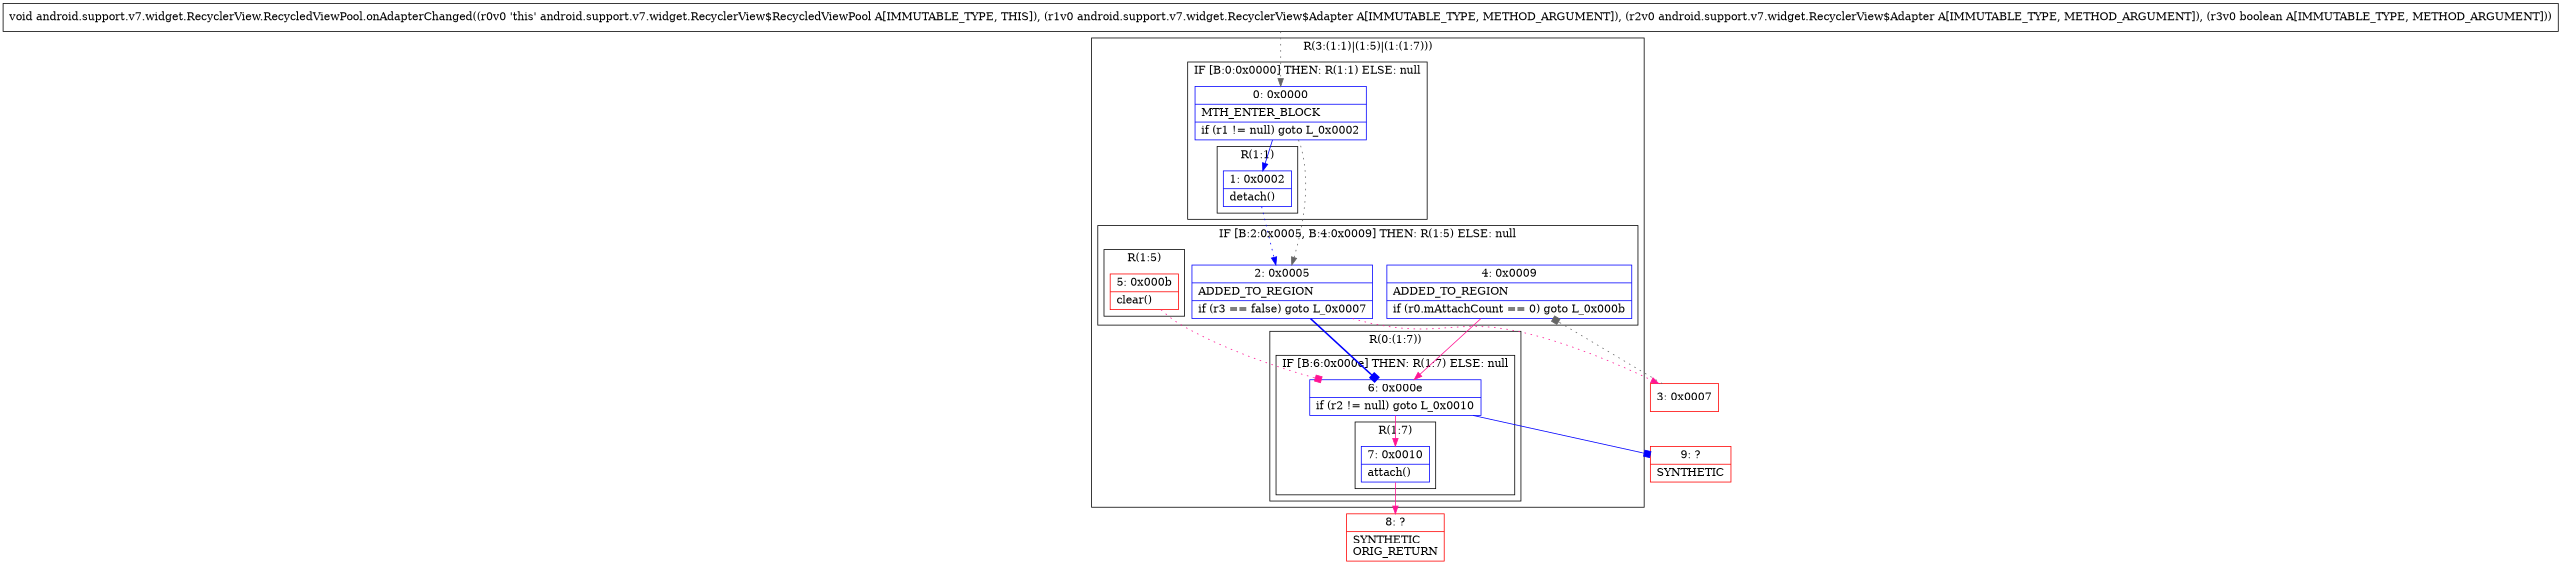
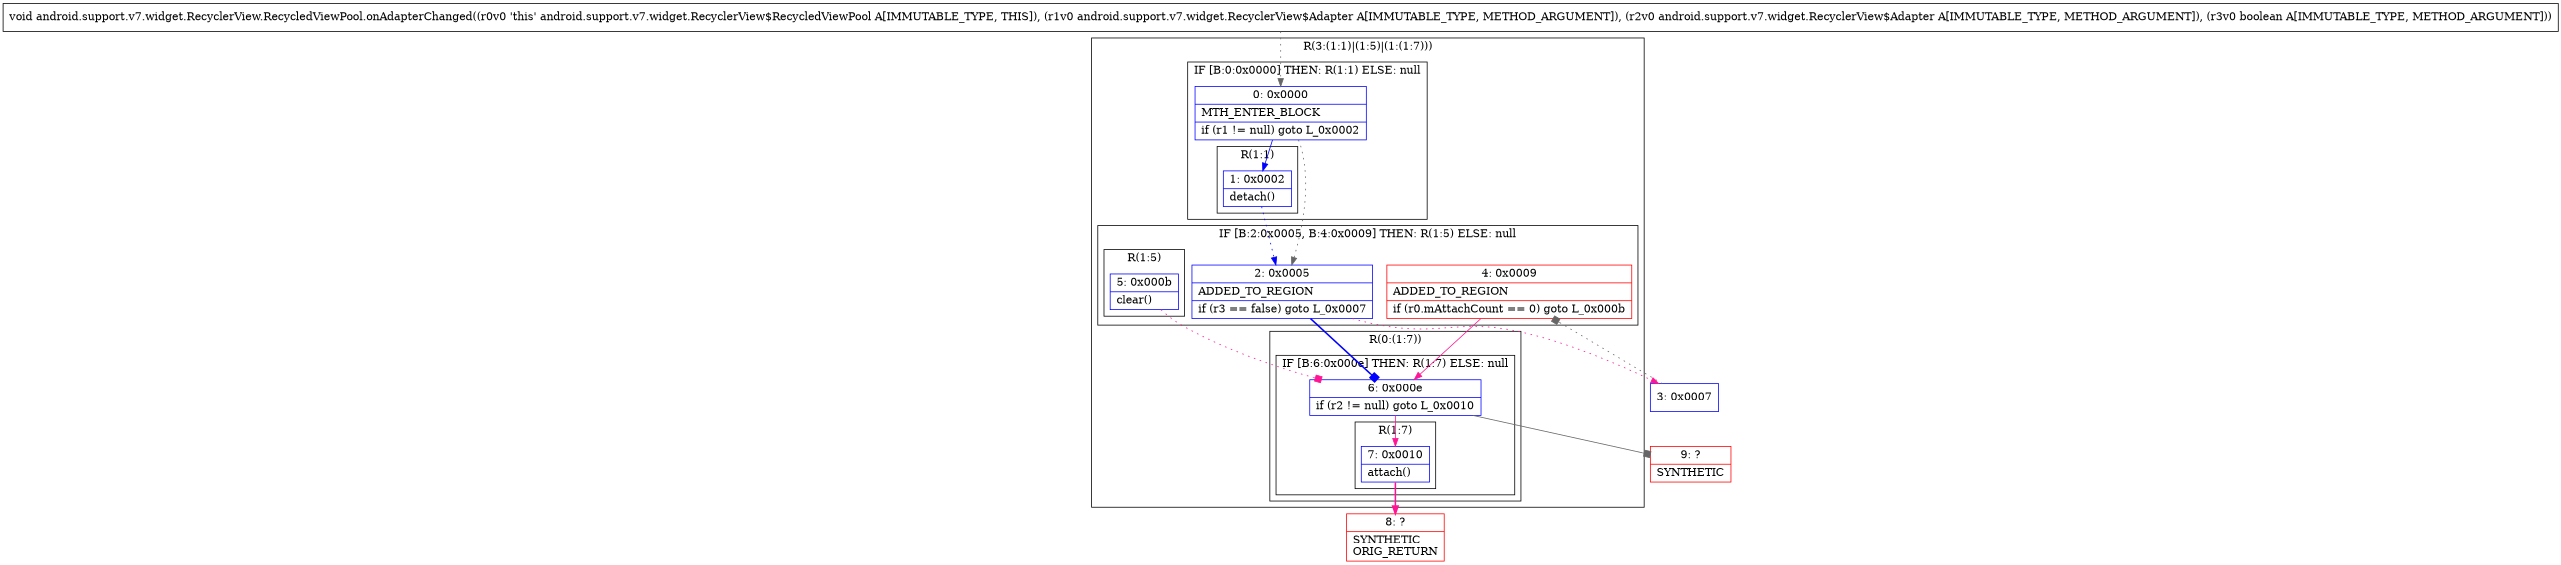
(1144, 292) -> (1144, 292)
(1509, 292) -> (1509, 292)
(1684, 398) -> (1684, 398)
(1558, 434) -> (1558, 434)
(1395, 494) -> (1395, 494)
